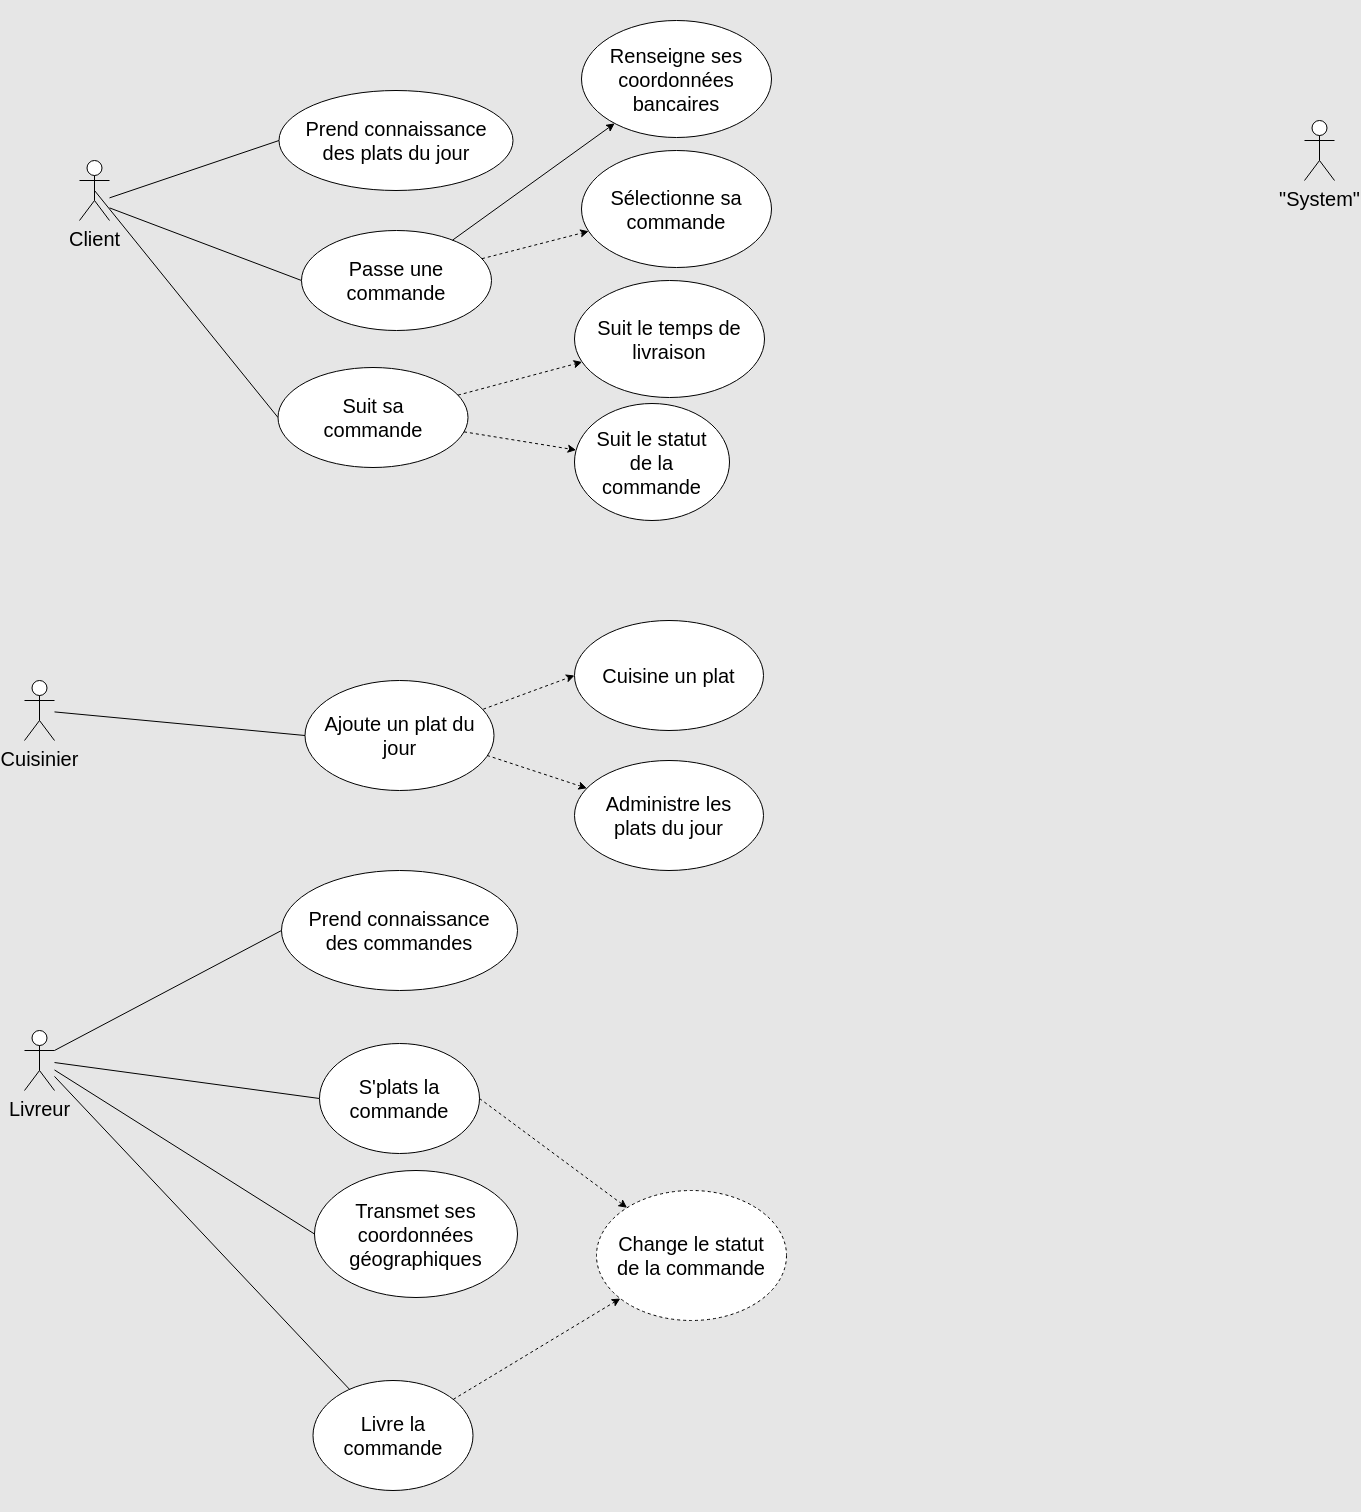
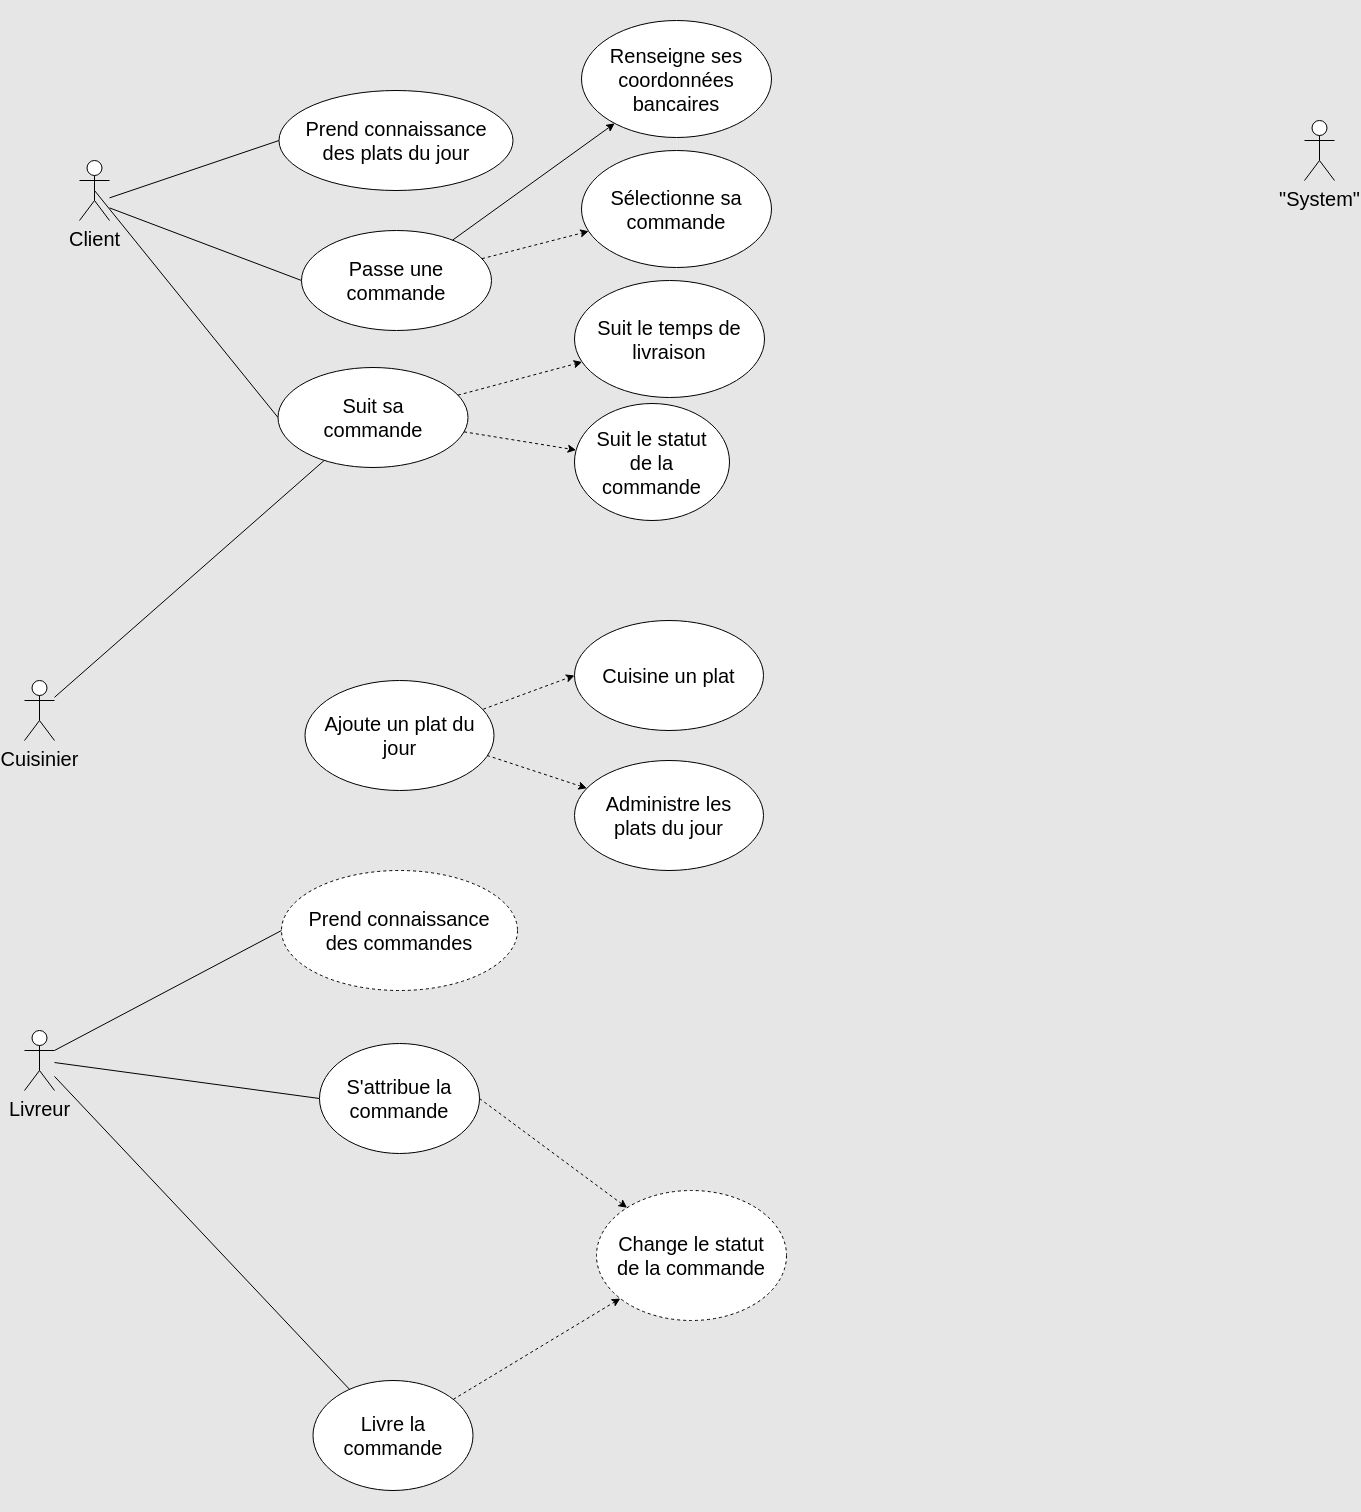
(179, 724) -> (189, 579)
(400, 931) -> (400, 931)
(400, 1099) -> (400, 1099)
(184, 1152) -> none
(416, 1234) -> none
